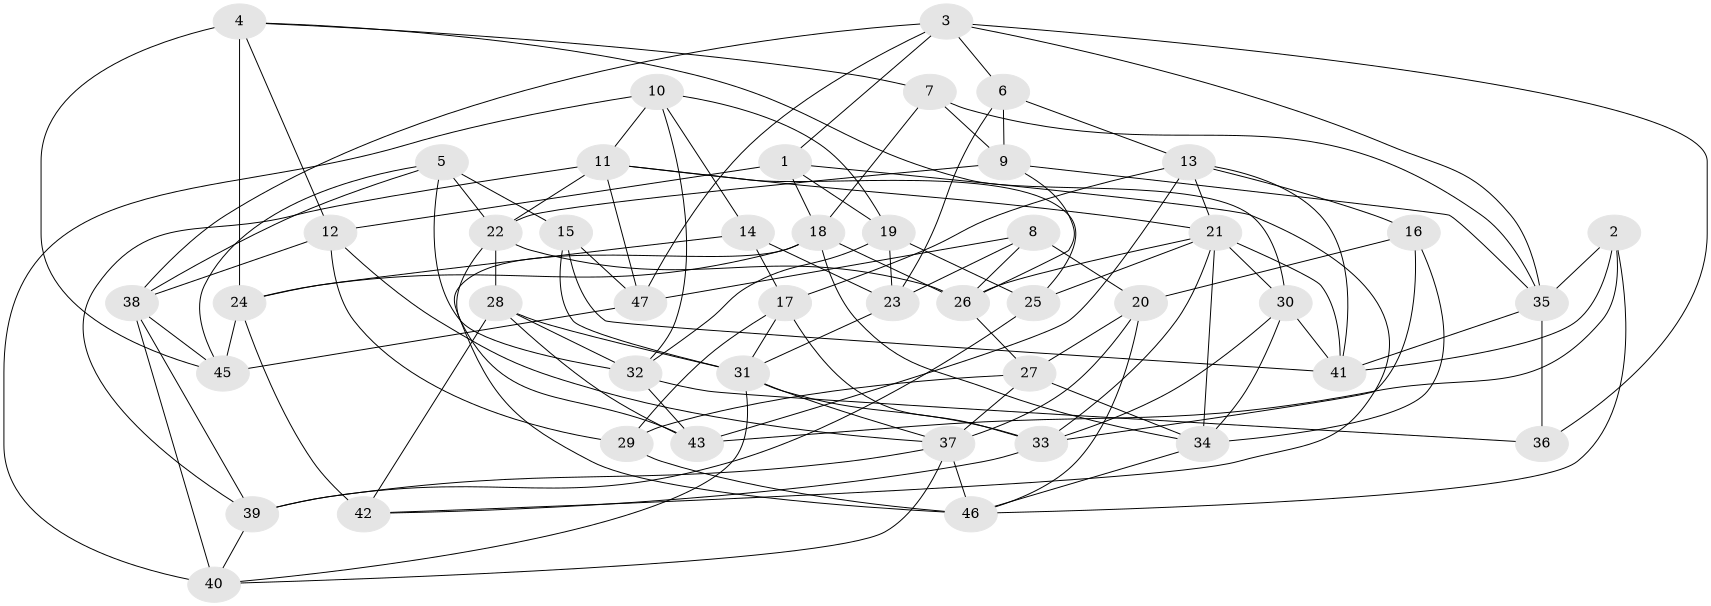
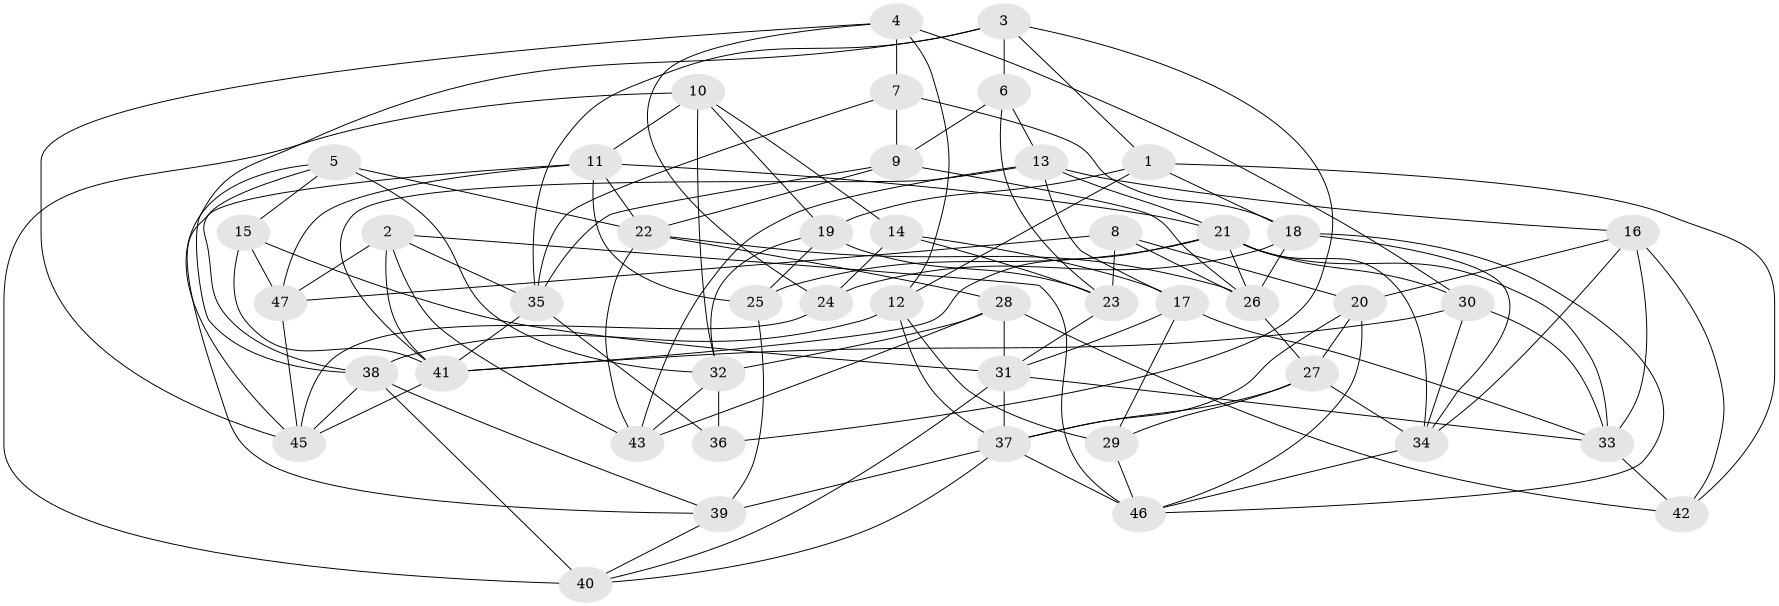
(763, 133) -> (326, 274)
none -> (371, 409)
(286, 417) -> (1717, 366)
